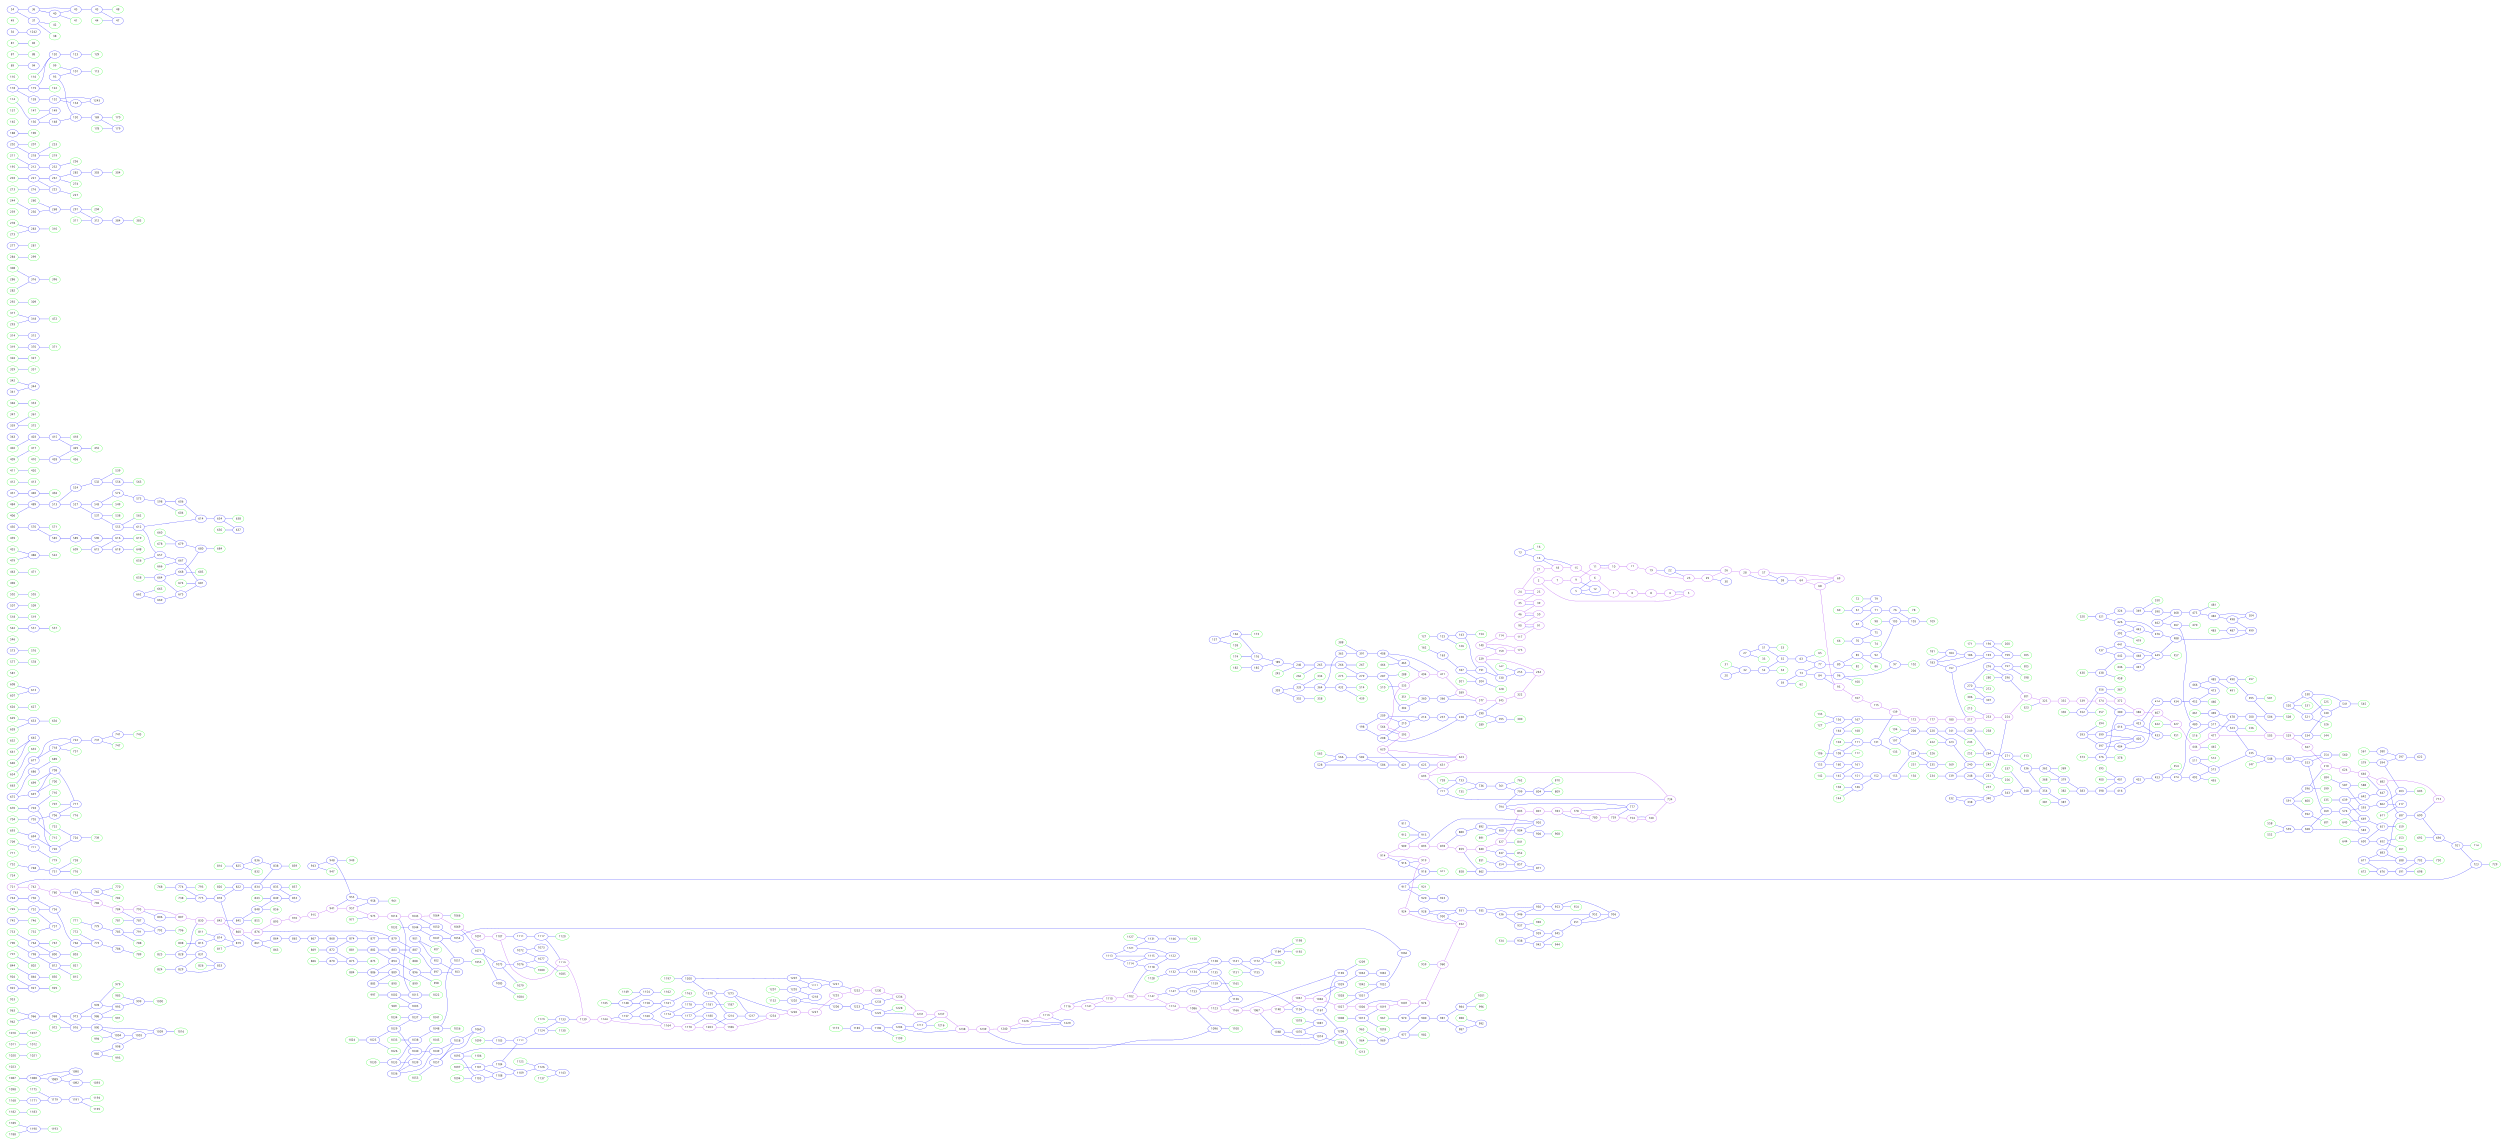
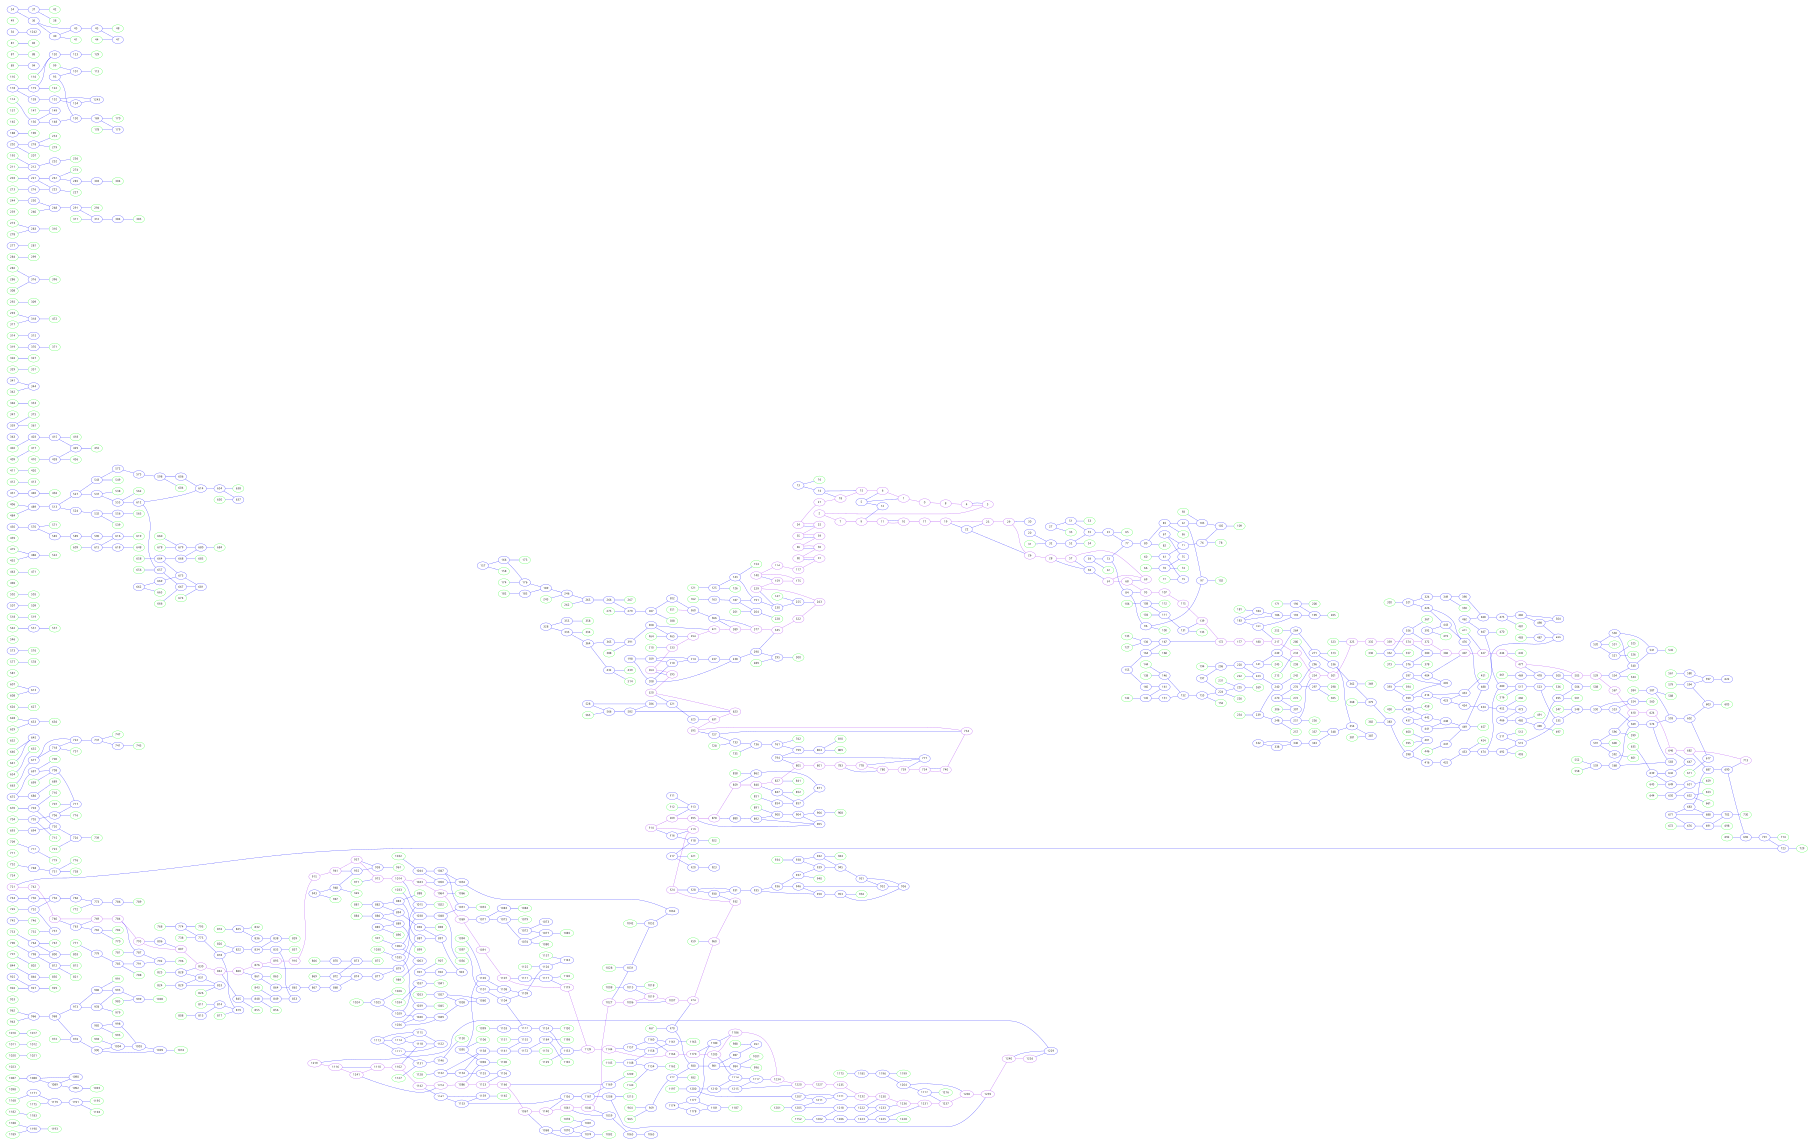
(1036, 1018) -> none
none -> (862, 1108)
